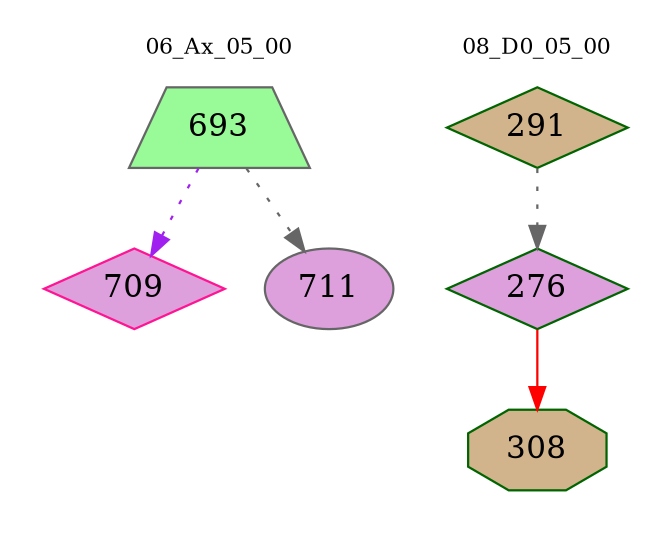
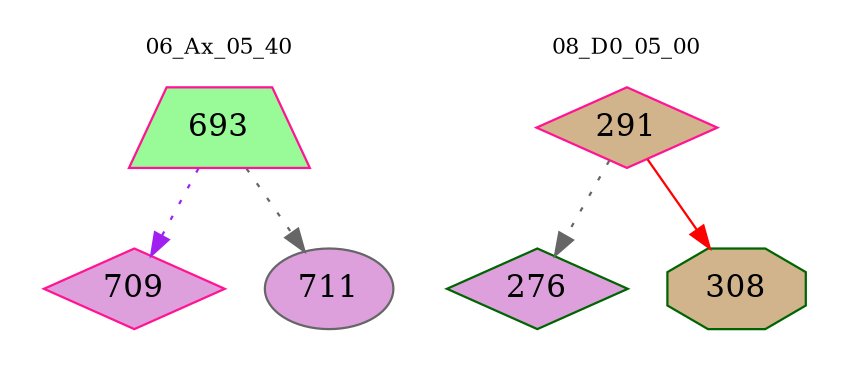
(219, 48) -> (219, 48)
(219, 128) -> (219, 128)
(537, 128) -> (627, 128)
(537, 358) -> (672, 195)
